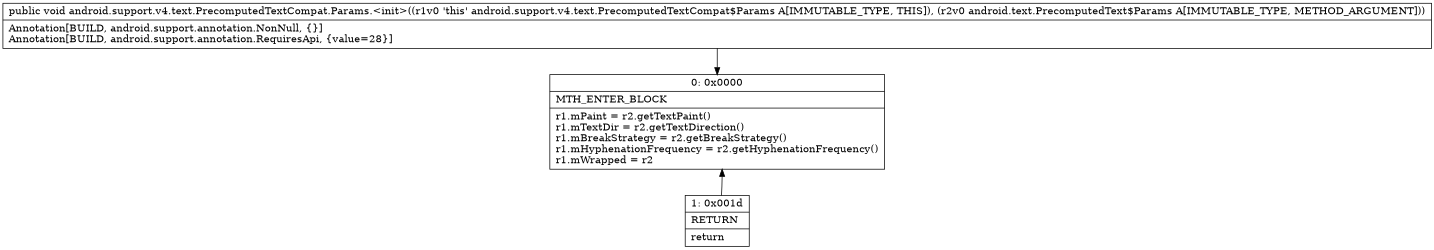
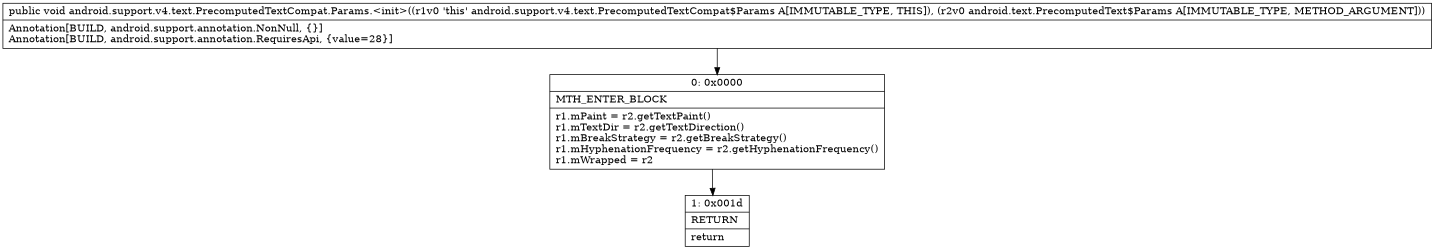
(722, 186) -> (712, 179)
